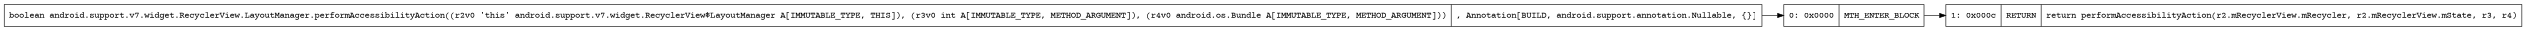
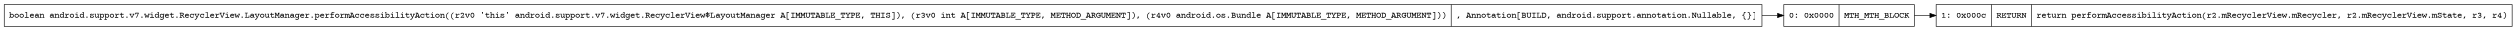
(1882, 15) -> (1877, 15)
